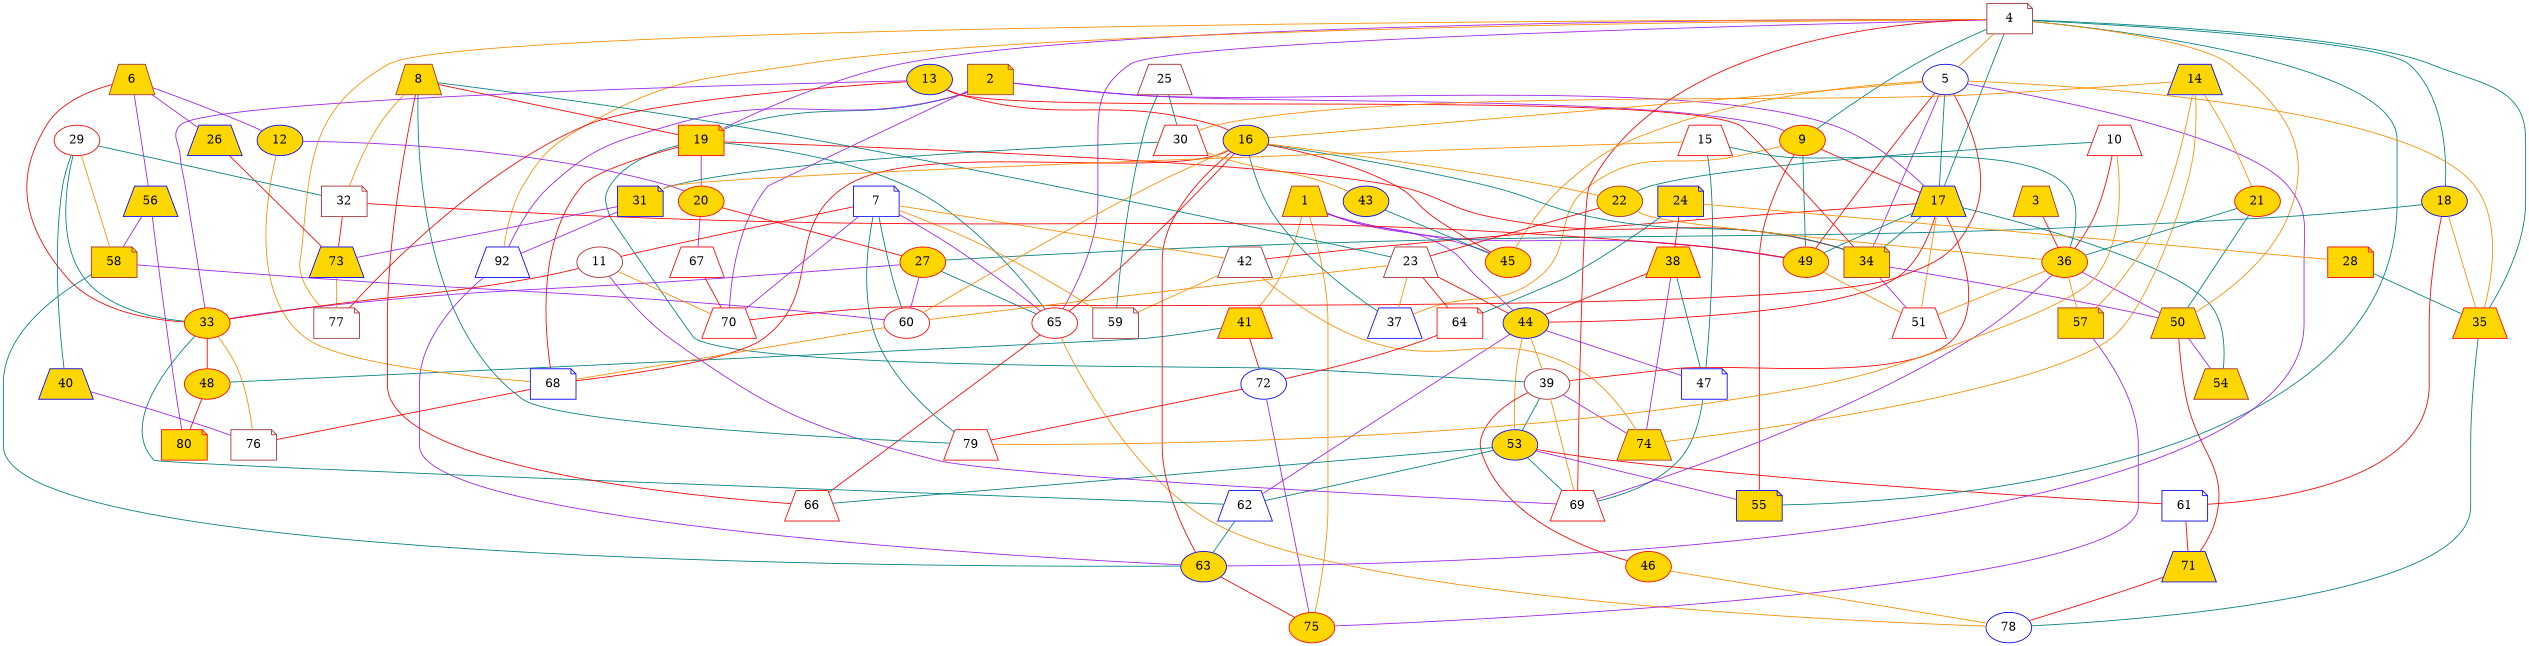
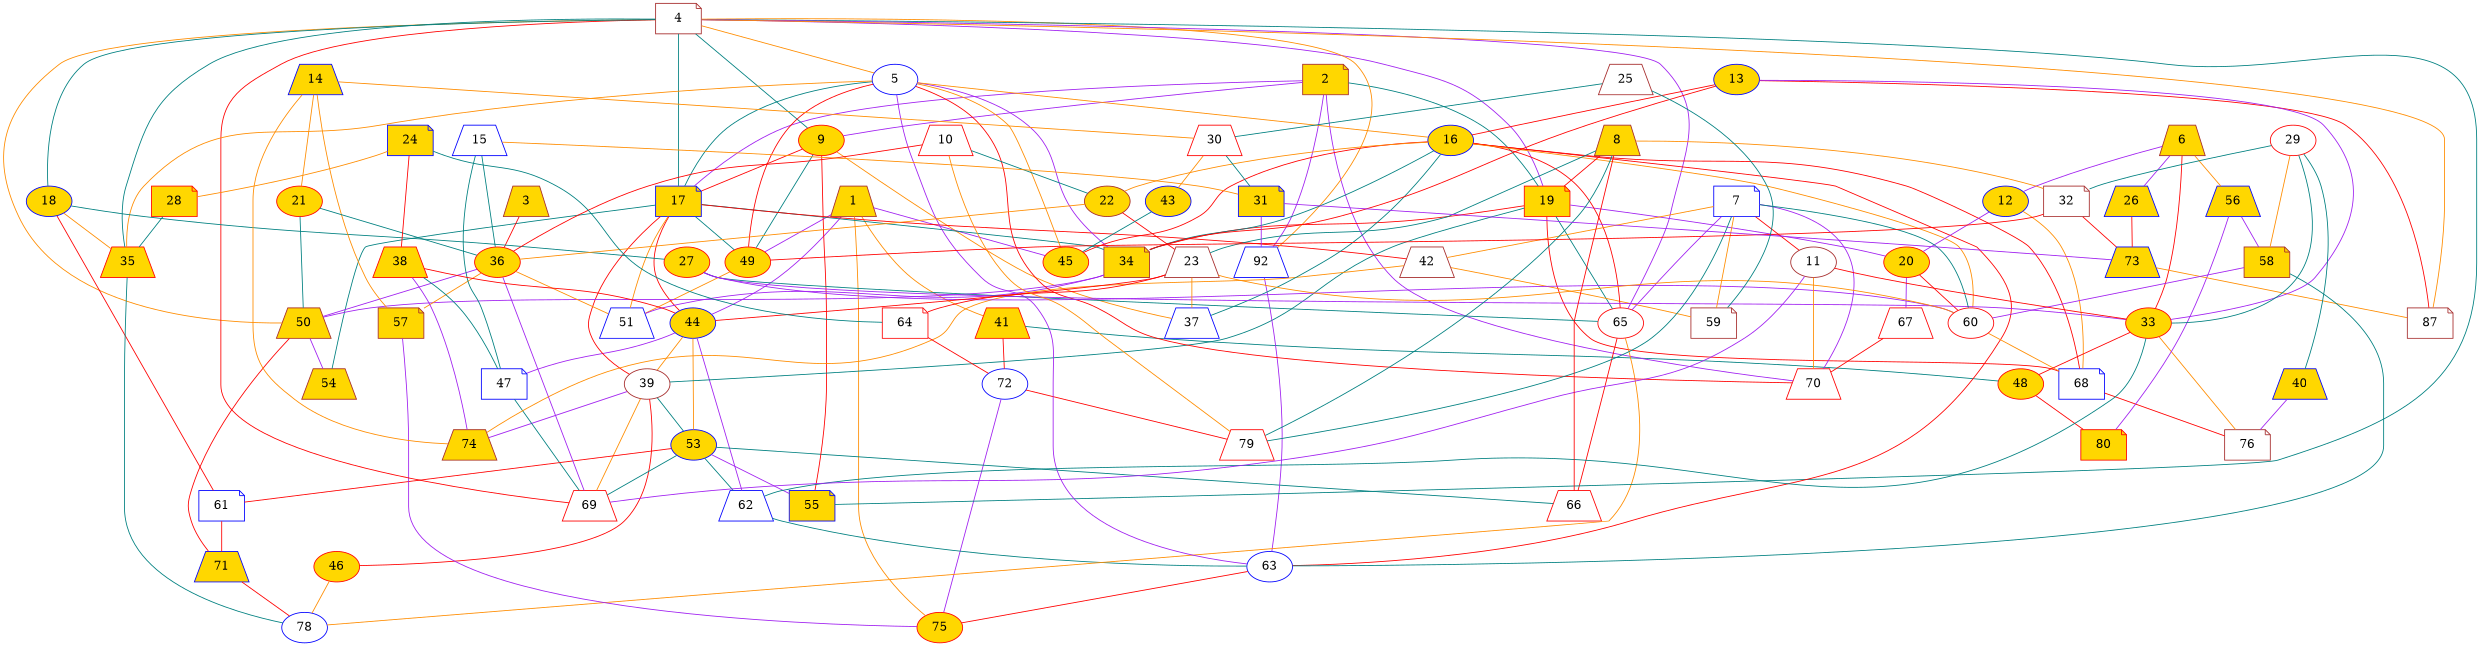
(141, 140) -> (2208, 171)
(1705, 140) -> (480, 140)
(1939, 201) -> (678, 201)
(816, 233) -> (1942, 295)
(337, 323) -> (2430, 323)
(1919, 323) -> (627, 323)
(1204, 567) -> (1270, 567)
